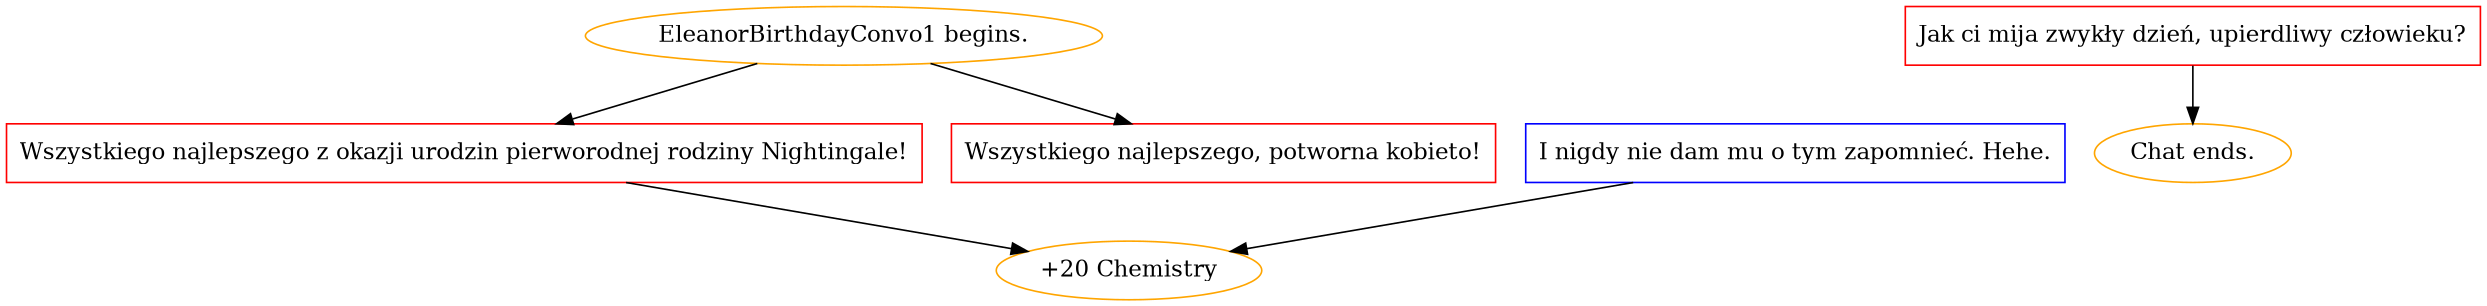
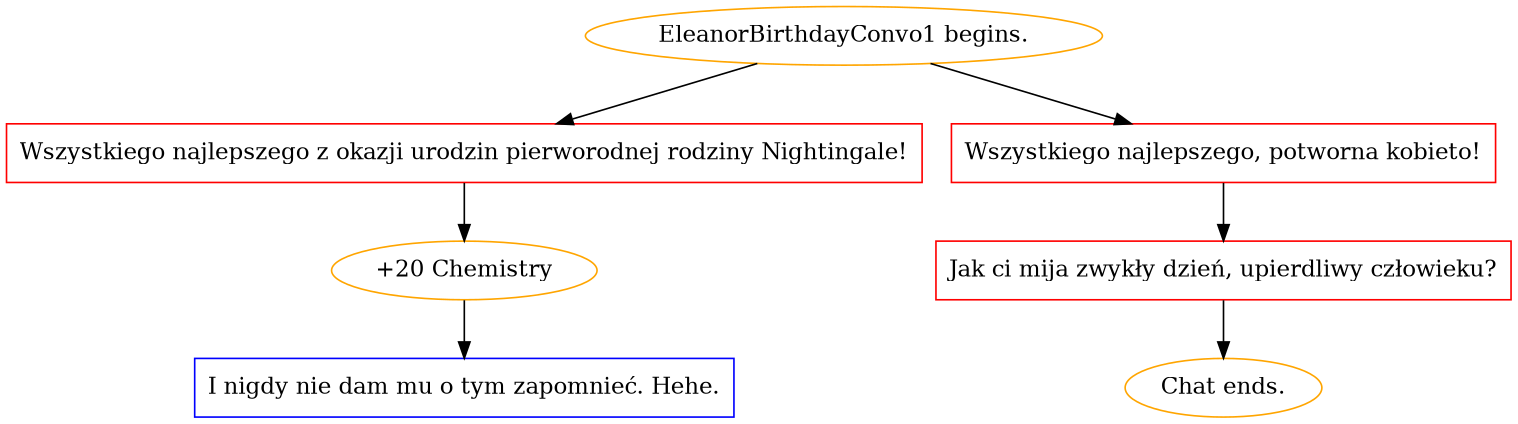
none -> (1224, 204)
(1440, 216) -> (464, 321)
